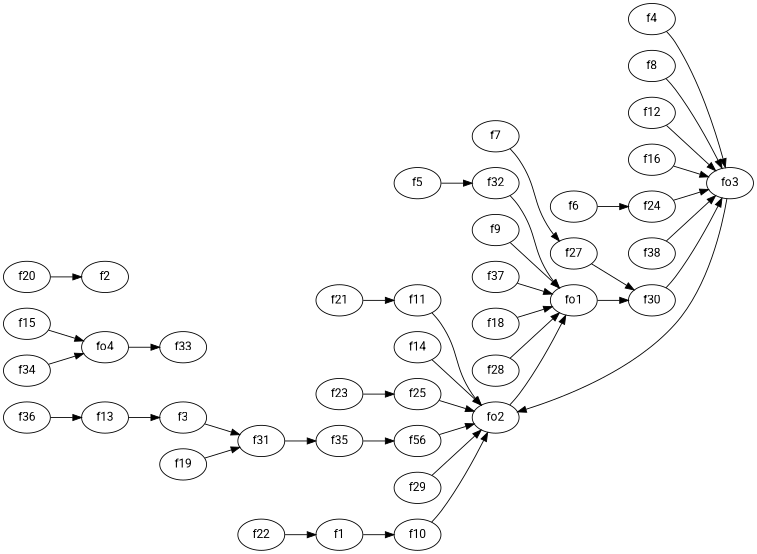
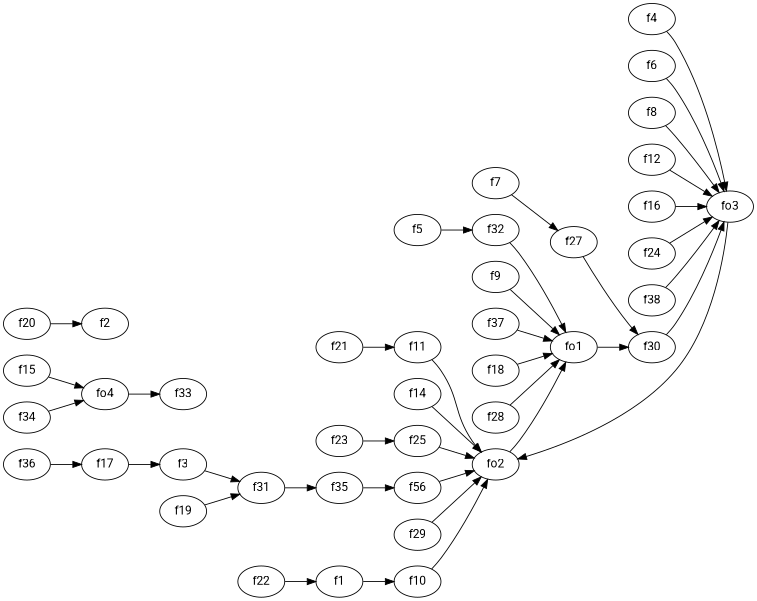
(609, 207) -> (698, 128)
(105, 418) -> (105, 464)
